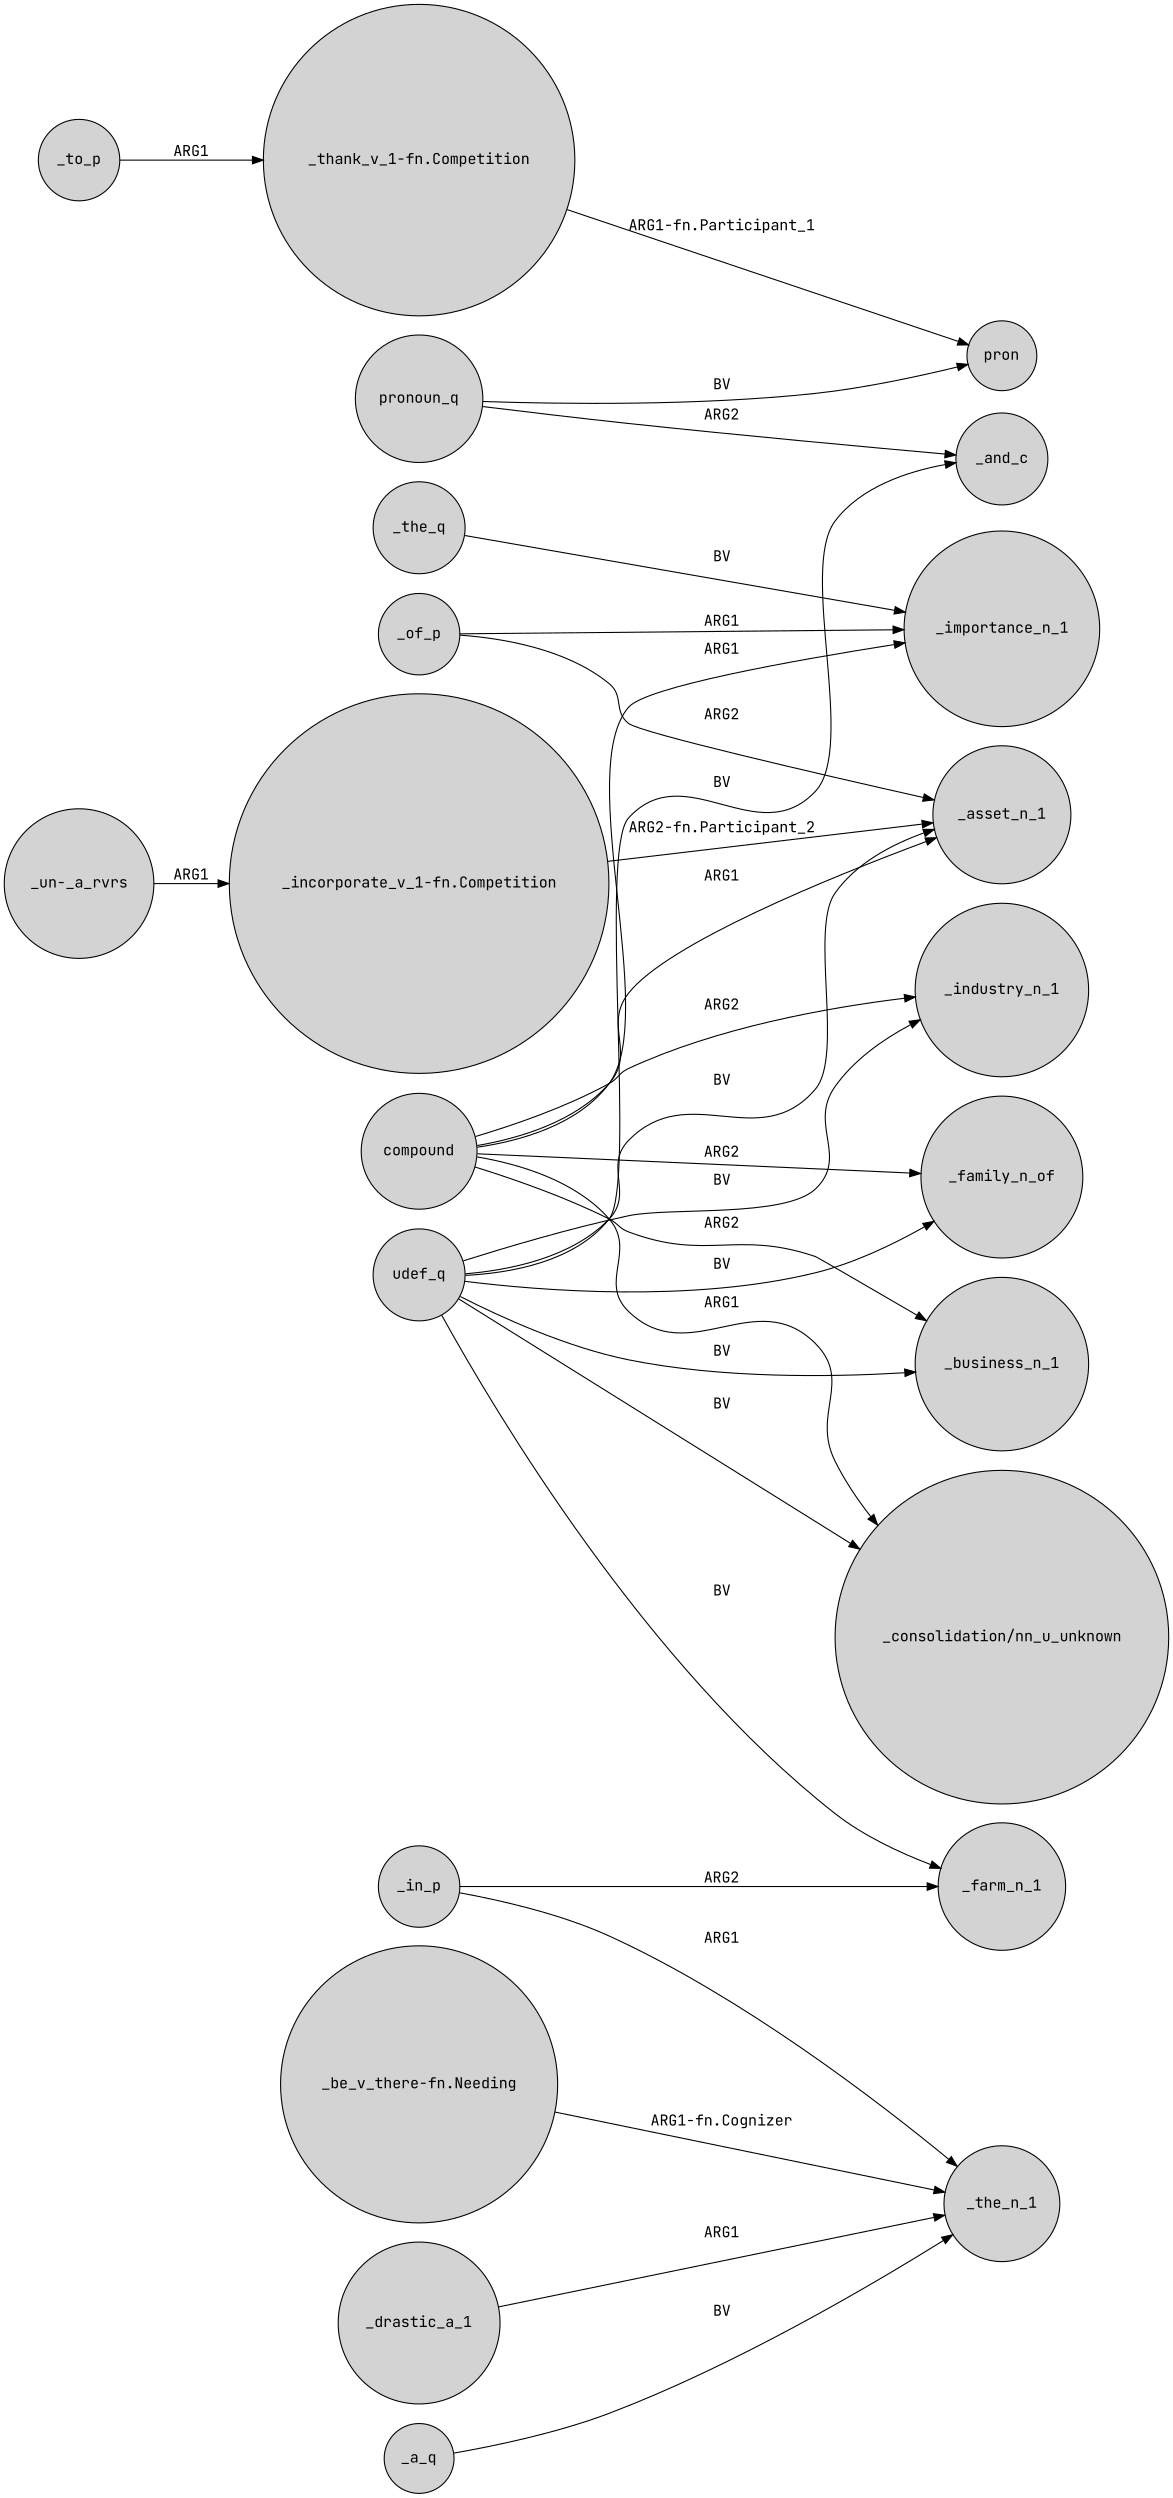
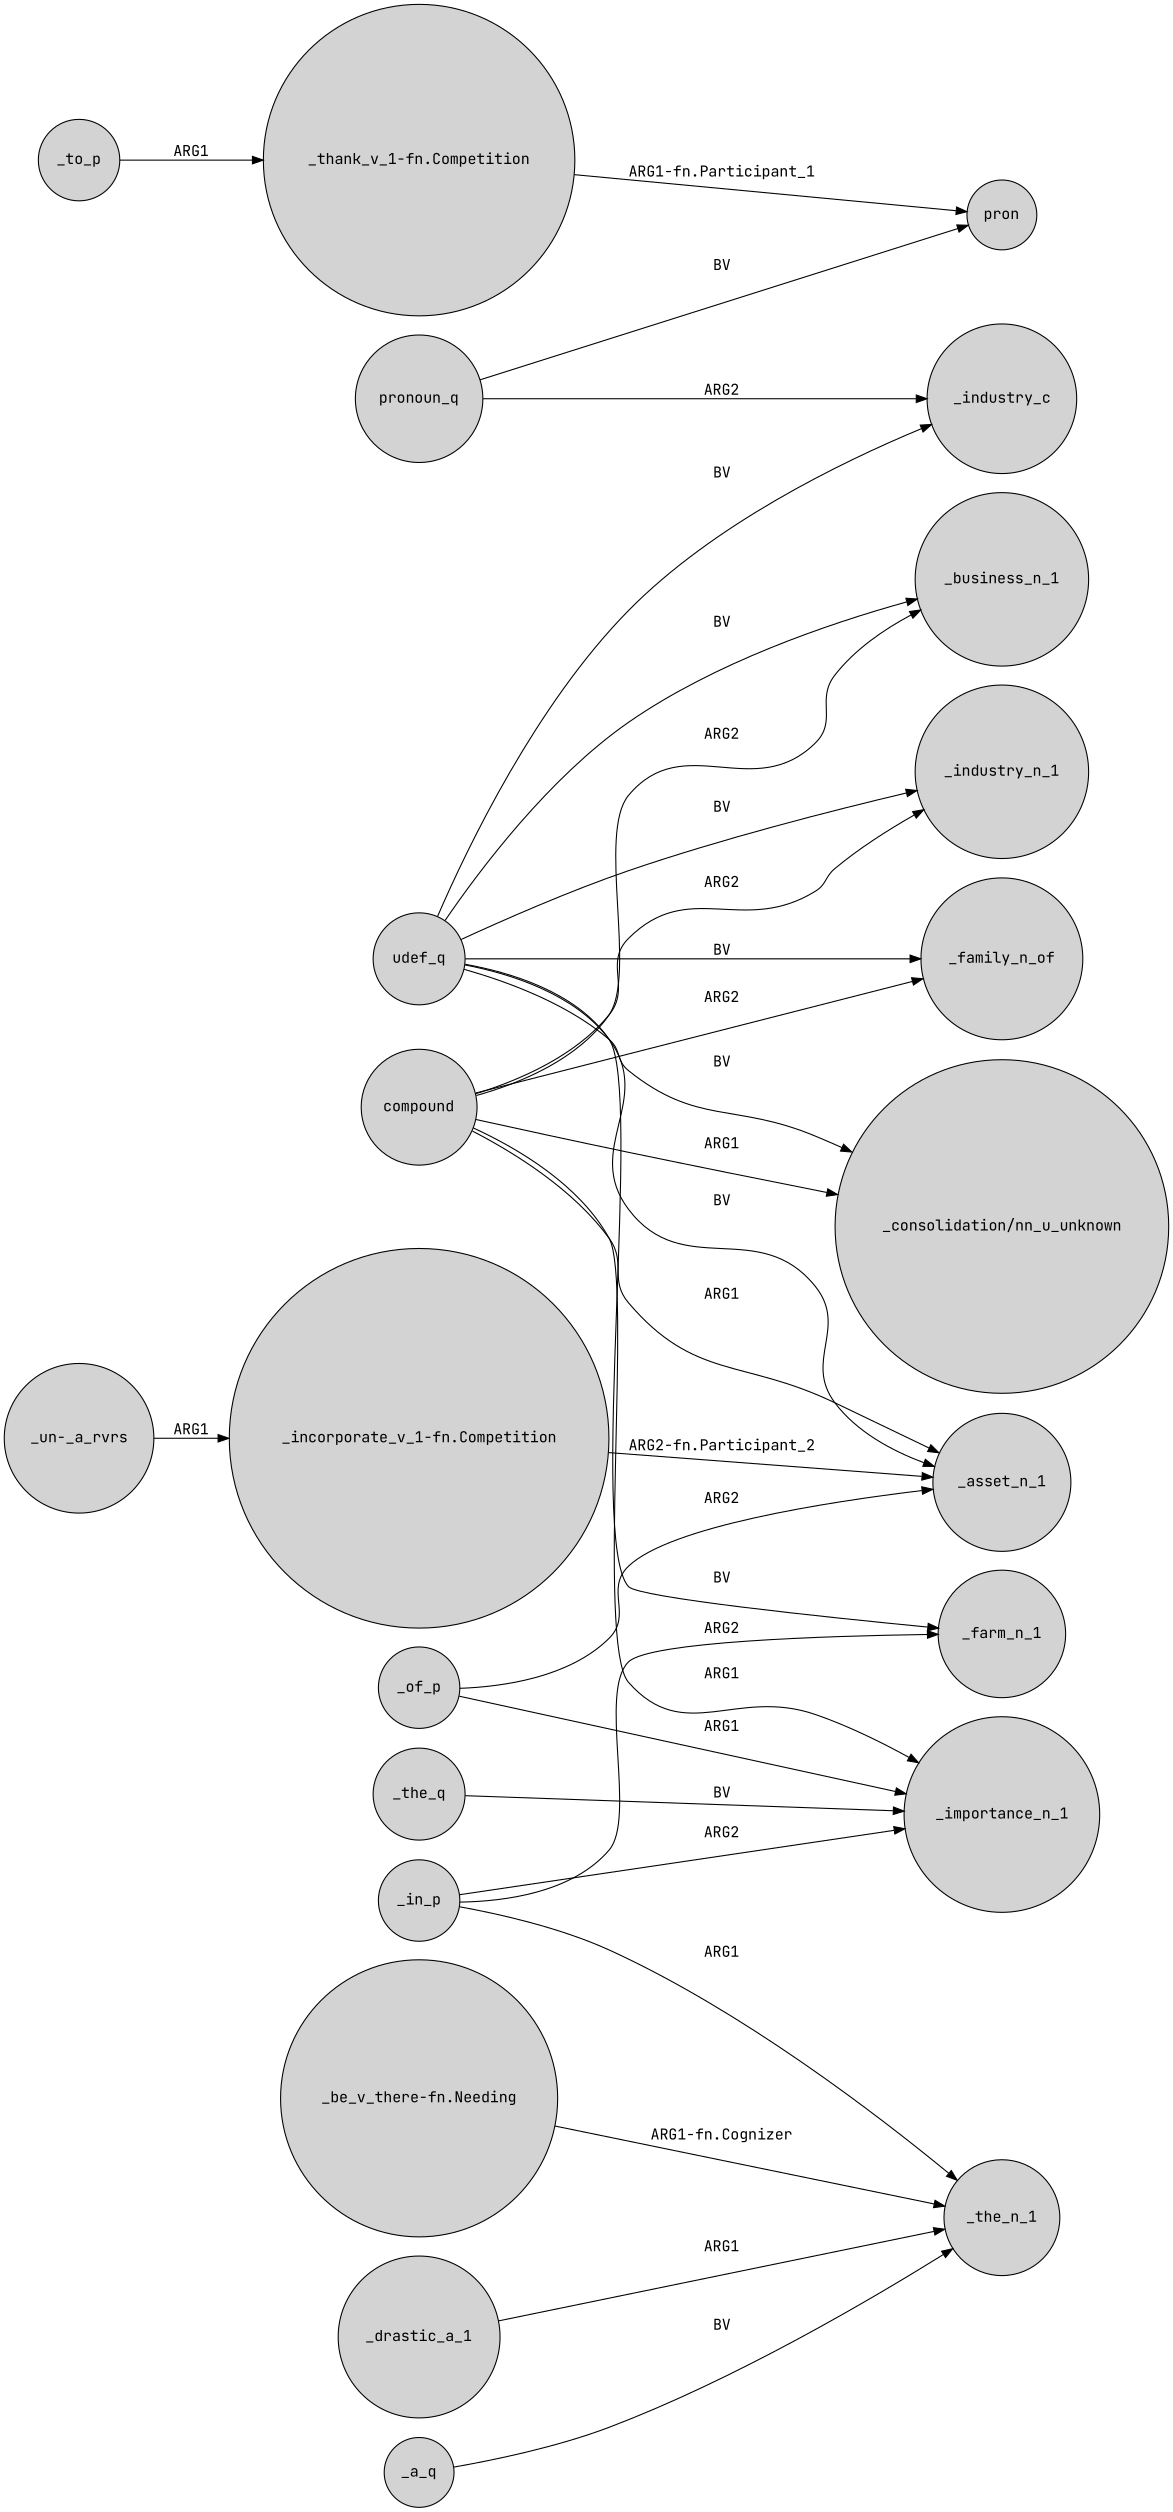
(1002, 459) -> (1002, 399)
none -> (677, 1862)
